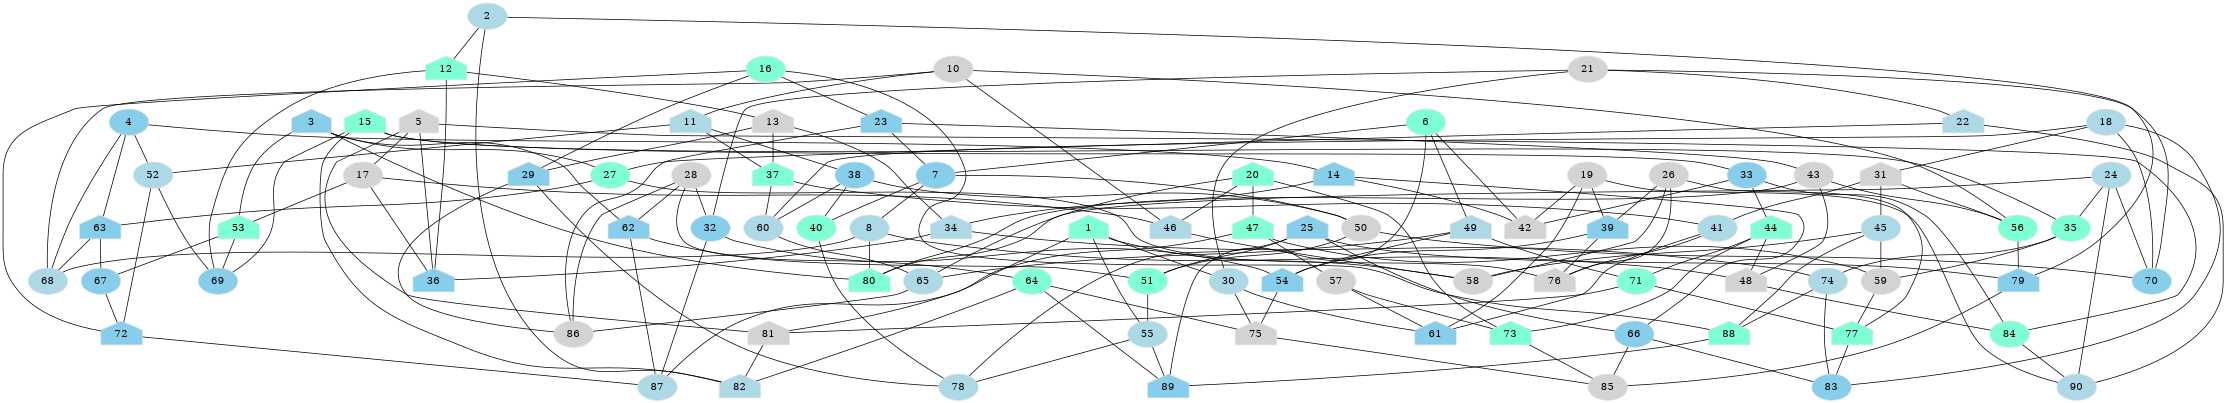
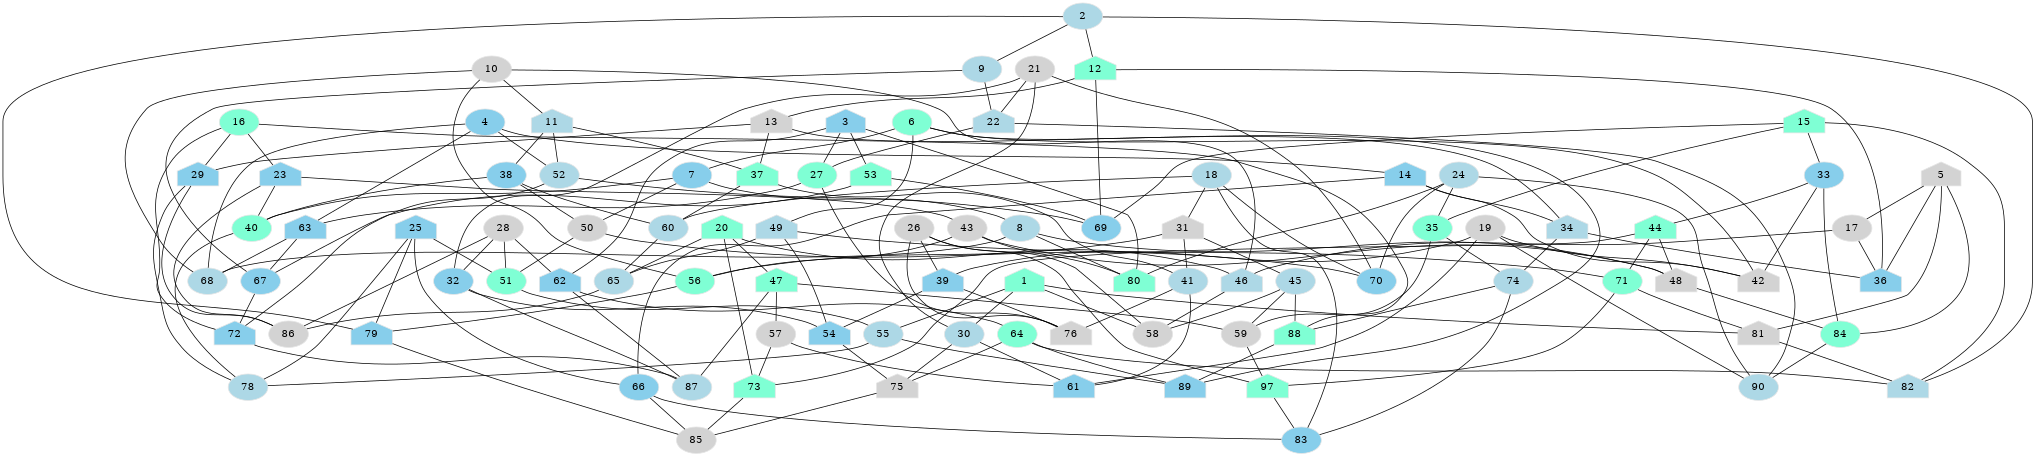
none -> (982, 69)
(908, 149) -> (267, 201)
(300, 202) -> none
(1852, 334) -> (1268, 387)
